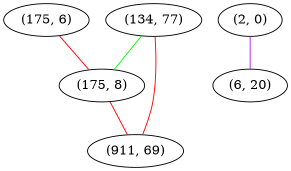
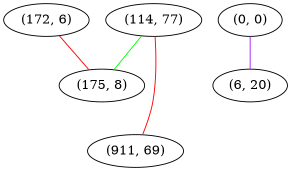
(46, 20) -> (46, 20)
(154, 20) -> (154, 20)
(250, 20) -> (250, 20)
(119, 118) -> none
